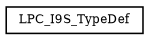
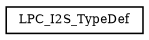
(75, 20) -> (75, 20)
